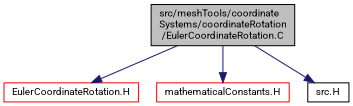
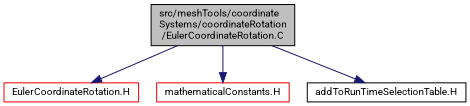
(328, 92) -> (387, 92)
